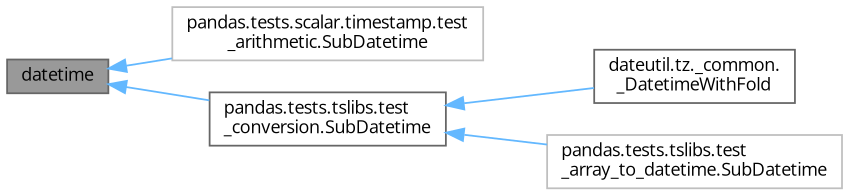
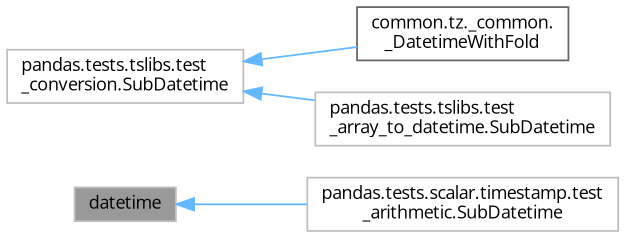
(58, 76) -> (125, 204)
(695, 76) -> (463, 34)
(168, 94) -> none
(328, 119) -> (125, 76)
